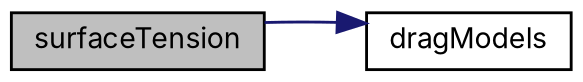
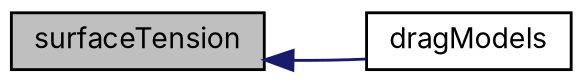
(301, 22) -> (329, 60)
